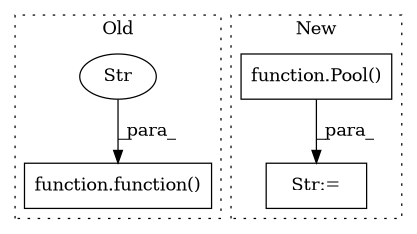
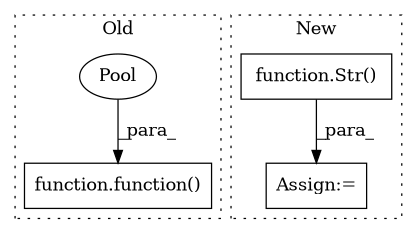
(118, 77) -> (118, 77)
(316, 77) -> (316, 77)
(316, 186) -> (316, 186)
